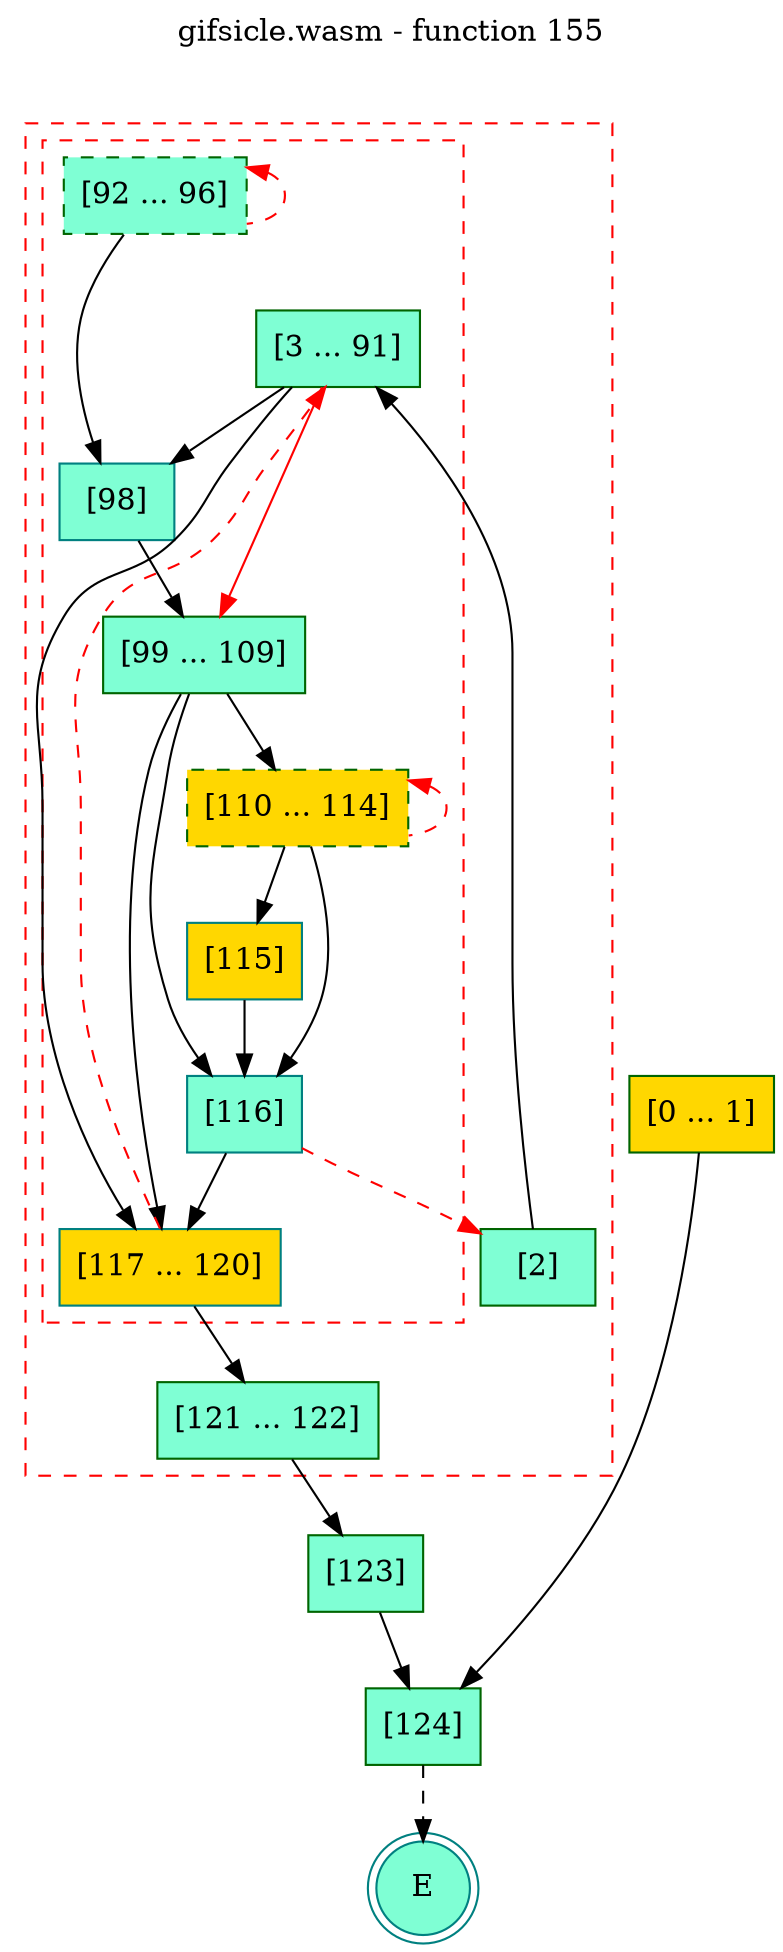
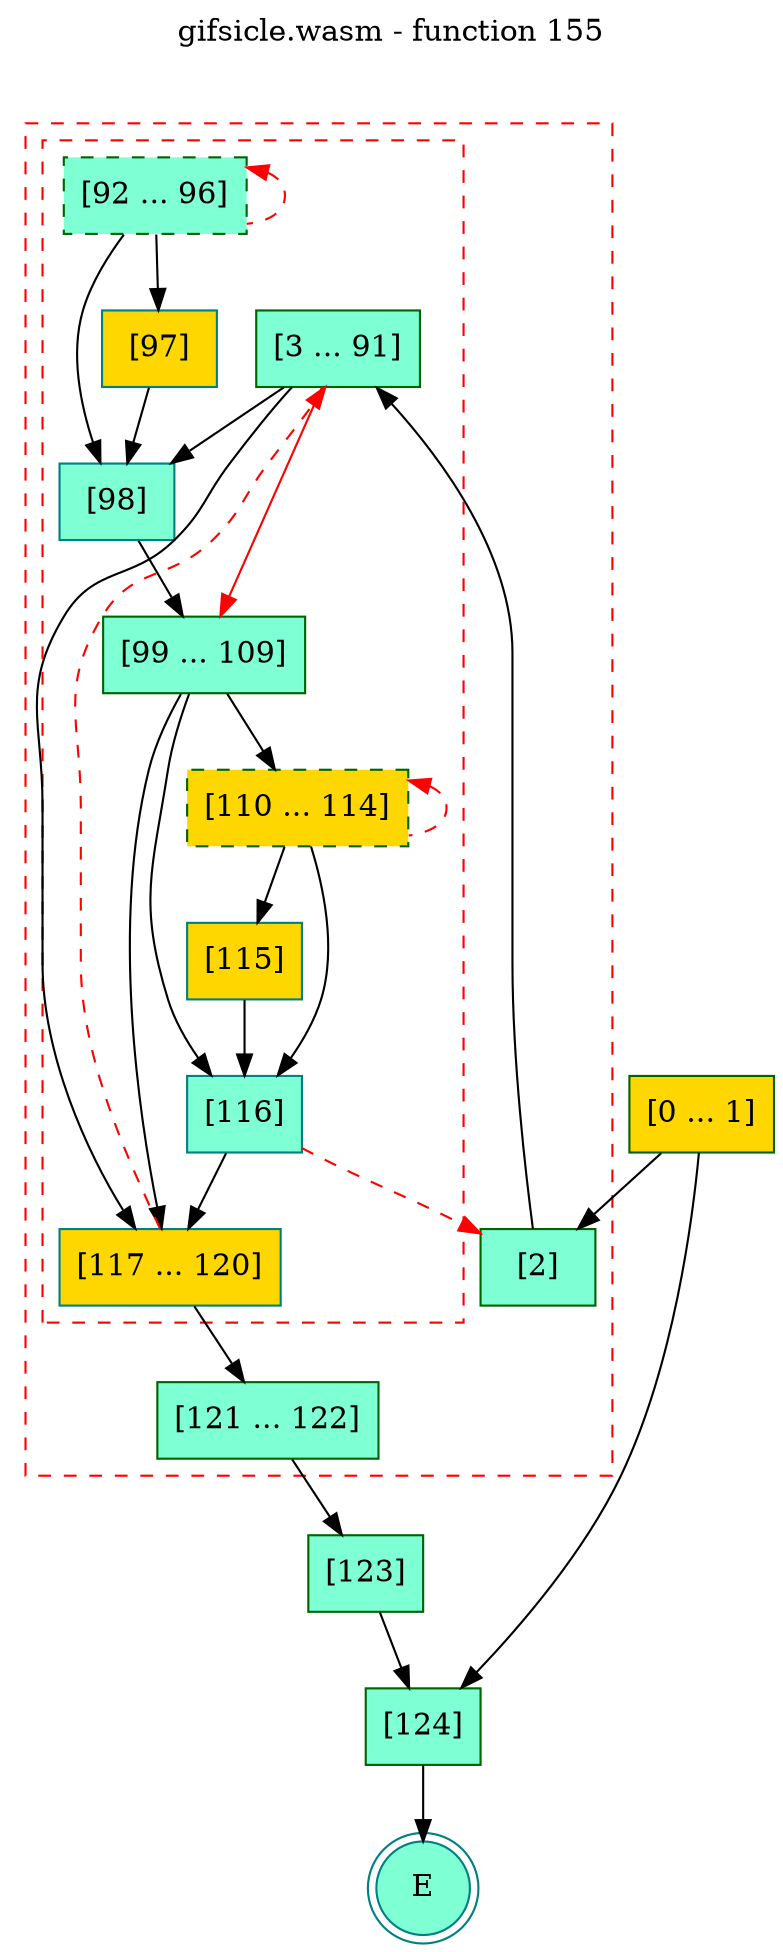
none -> (159, 349)
none -> (628, 1184)
(423, 1793) -> (423, 1793)
